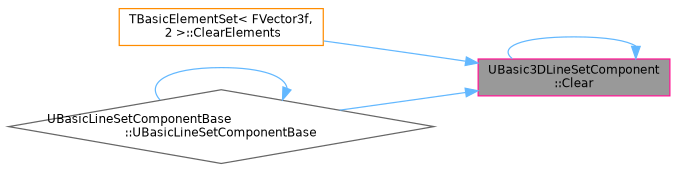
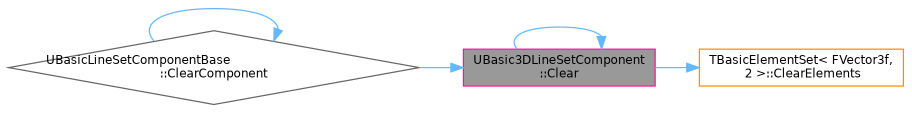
(395, 51) -> (671, 68)
(221, 127) -> (214, 68)
